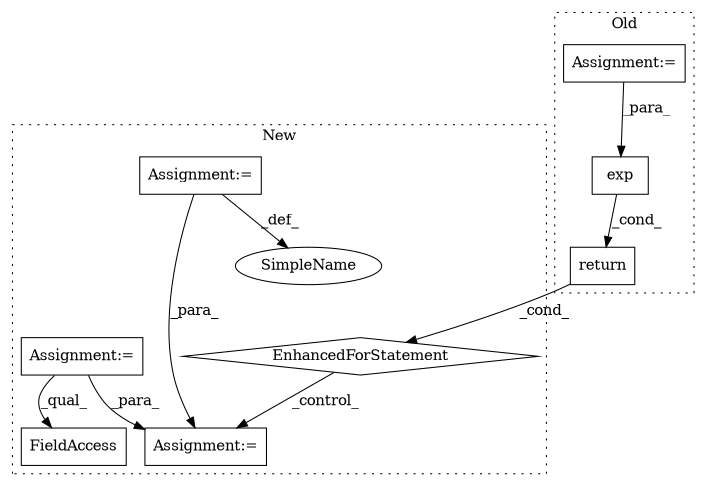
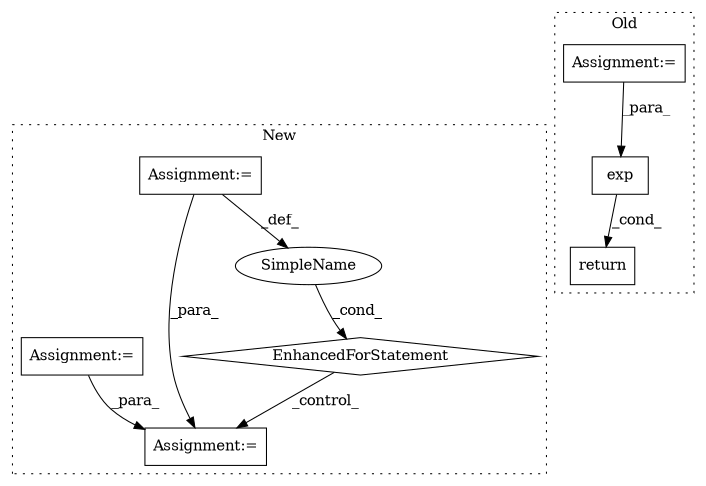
(494, 314) -> (327, 308)
(74, 447) -> none
